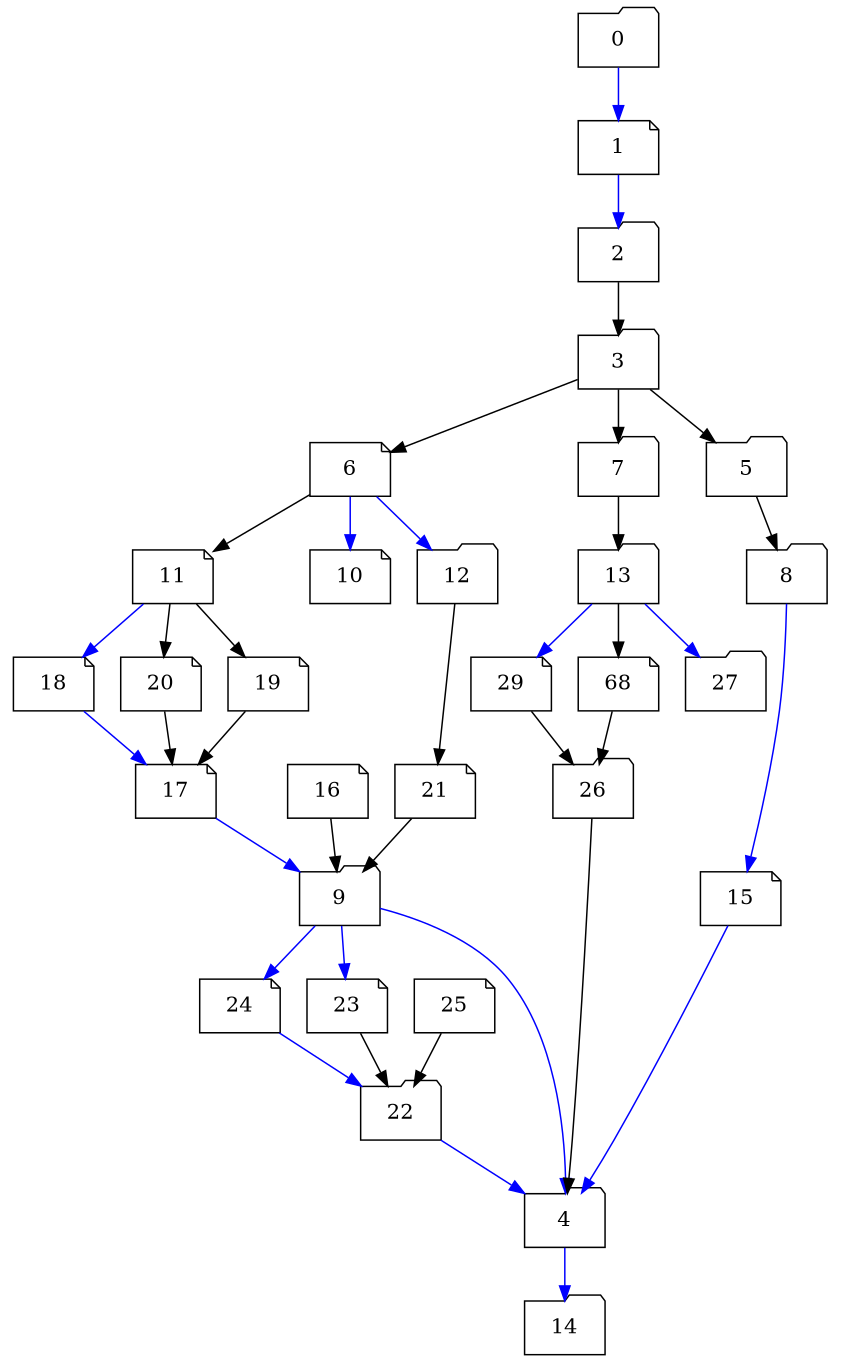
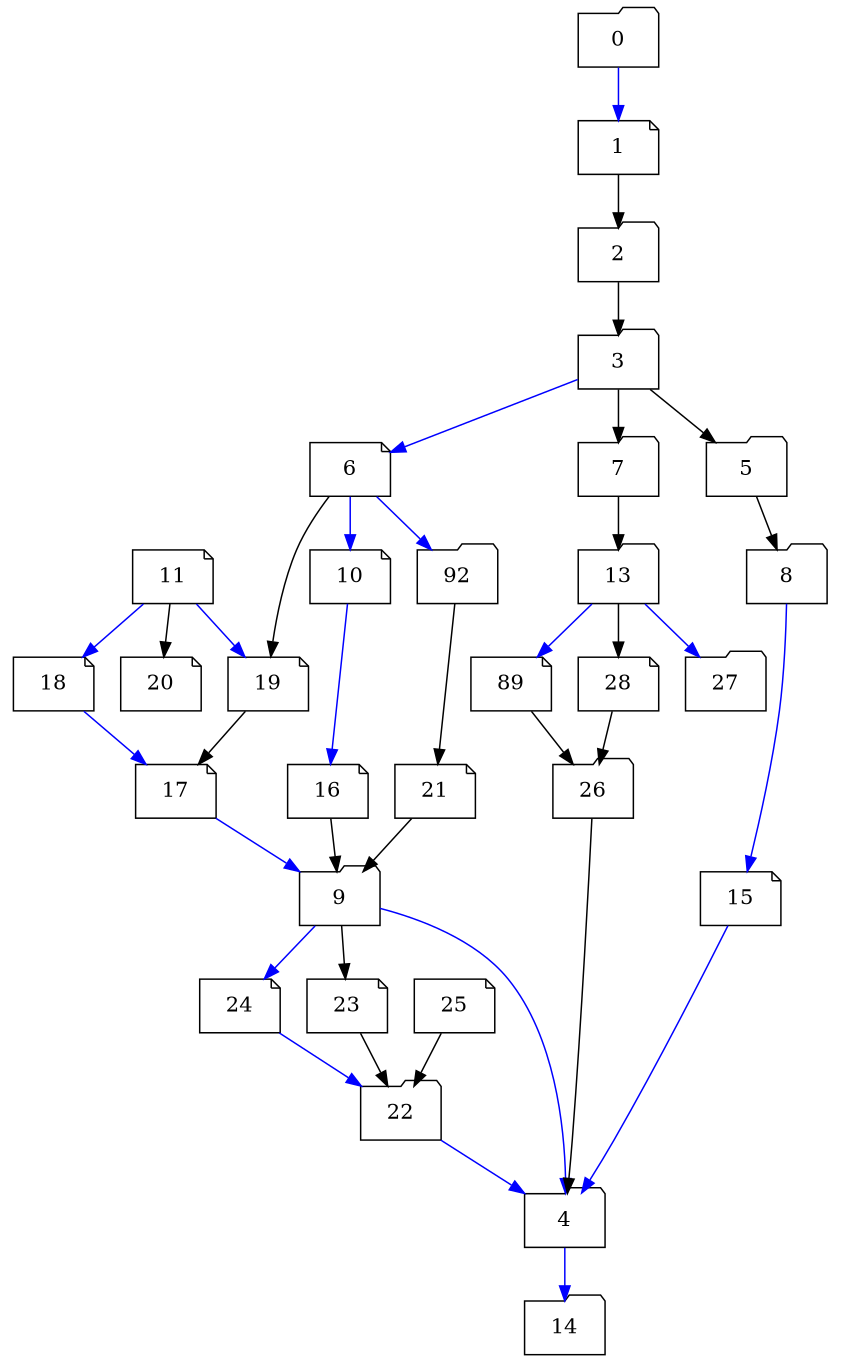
(618, 194) -> (618, 194)
(491, 413) -> (491, 413)
(269, 519) -> (291, 565)
(458, 577) -> (458, 577)
(216, 625) -> (216, 625)
none -> (340, 676)
(511, 684) -> (511, 684)
(618, 684) -> (618, 684)
(167, 730) -> none
(343, 945) -> (343, 945)
